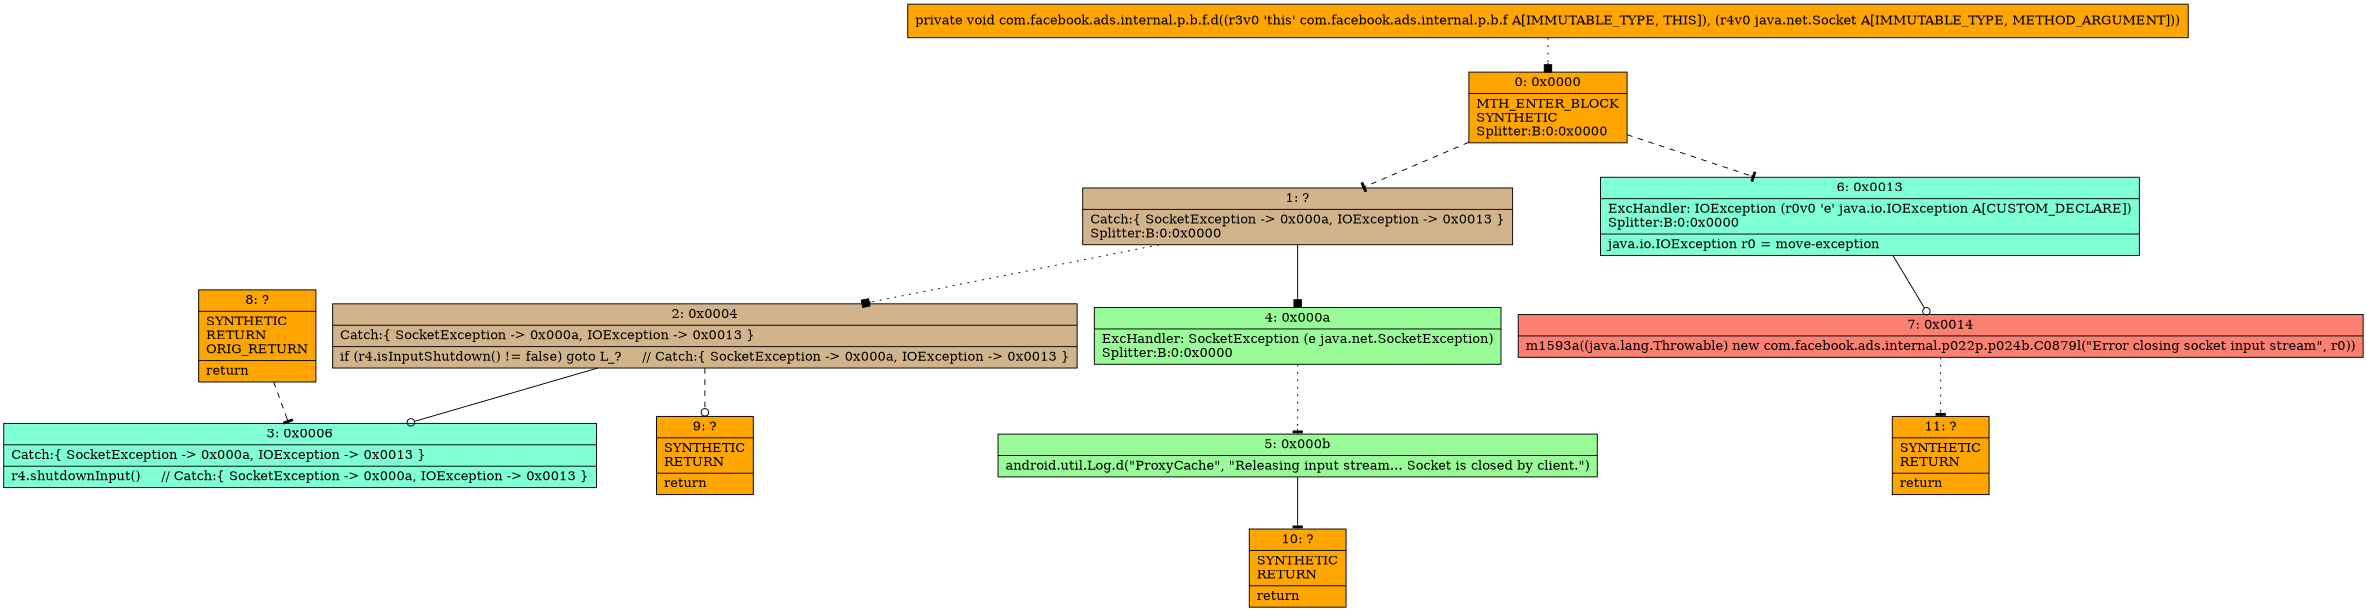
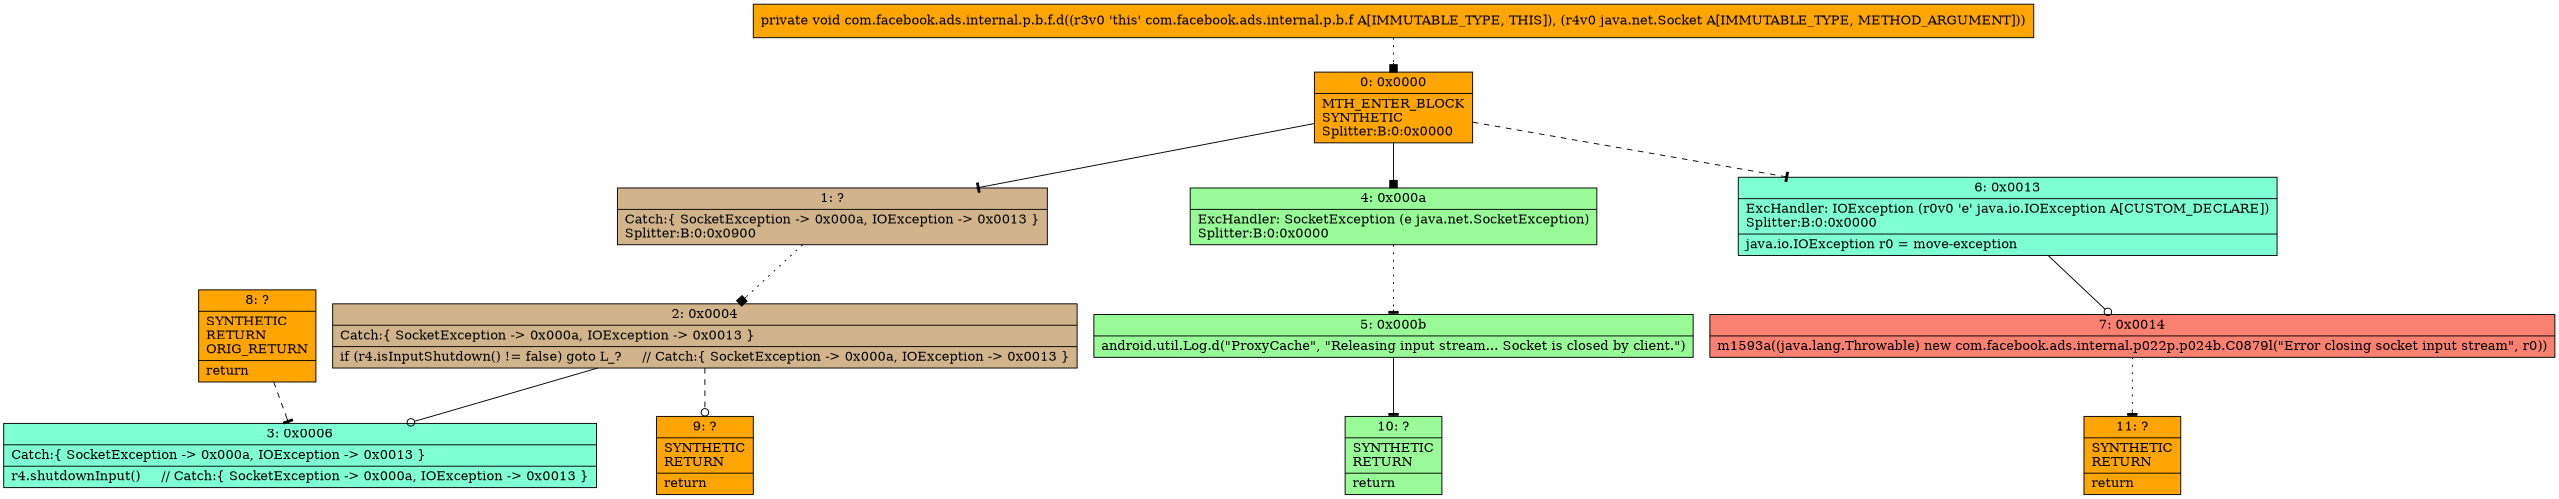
(1418, 164) -> (1148, 155)
(1156, 234) -> (691, 234)
(1298, 271) -> (1394, 161)
(1298, 568) -> (1394, 456)
